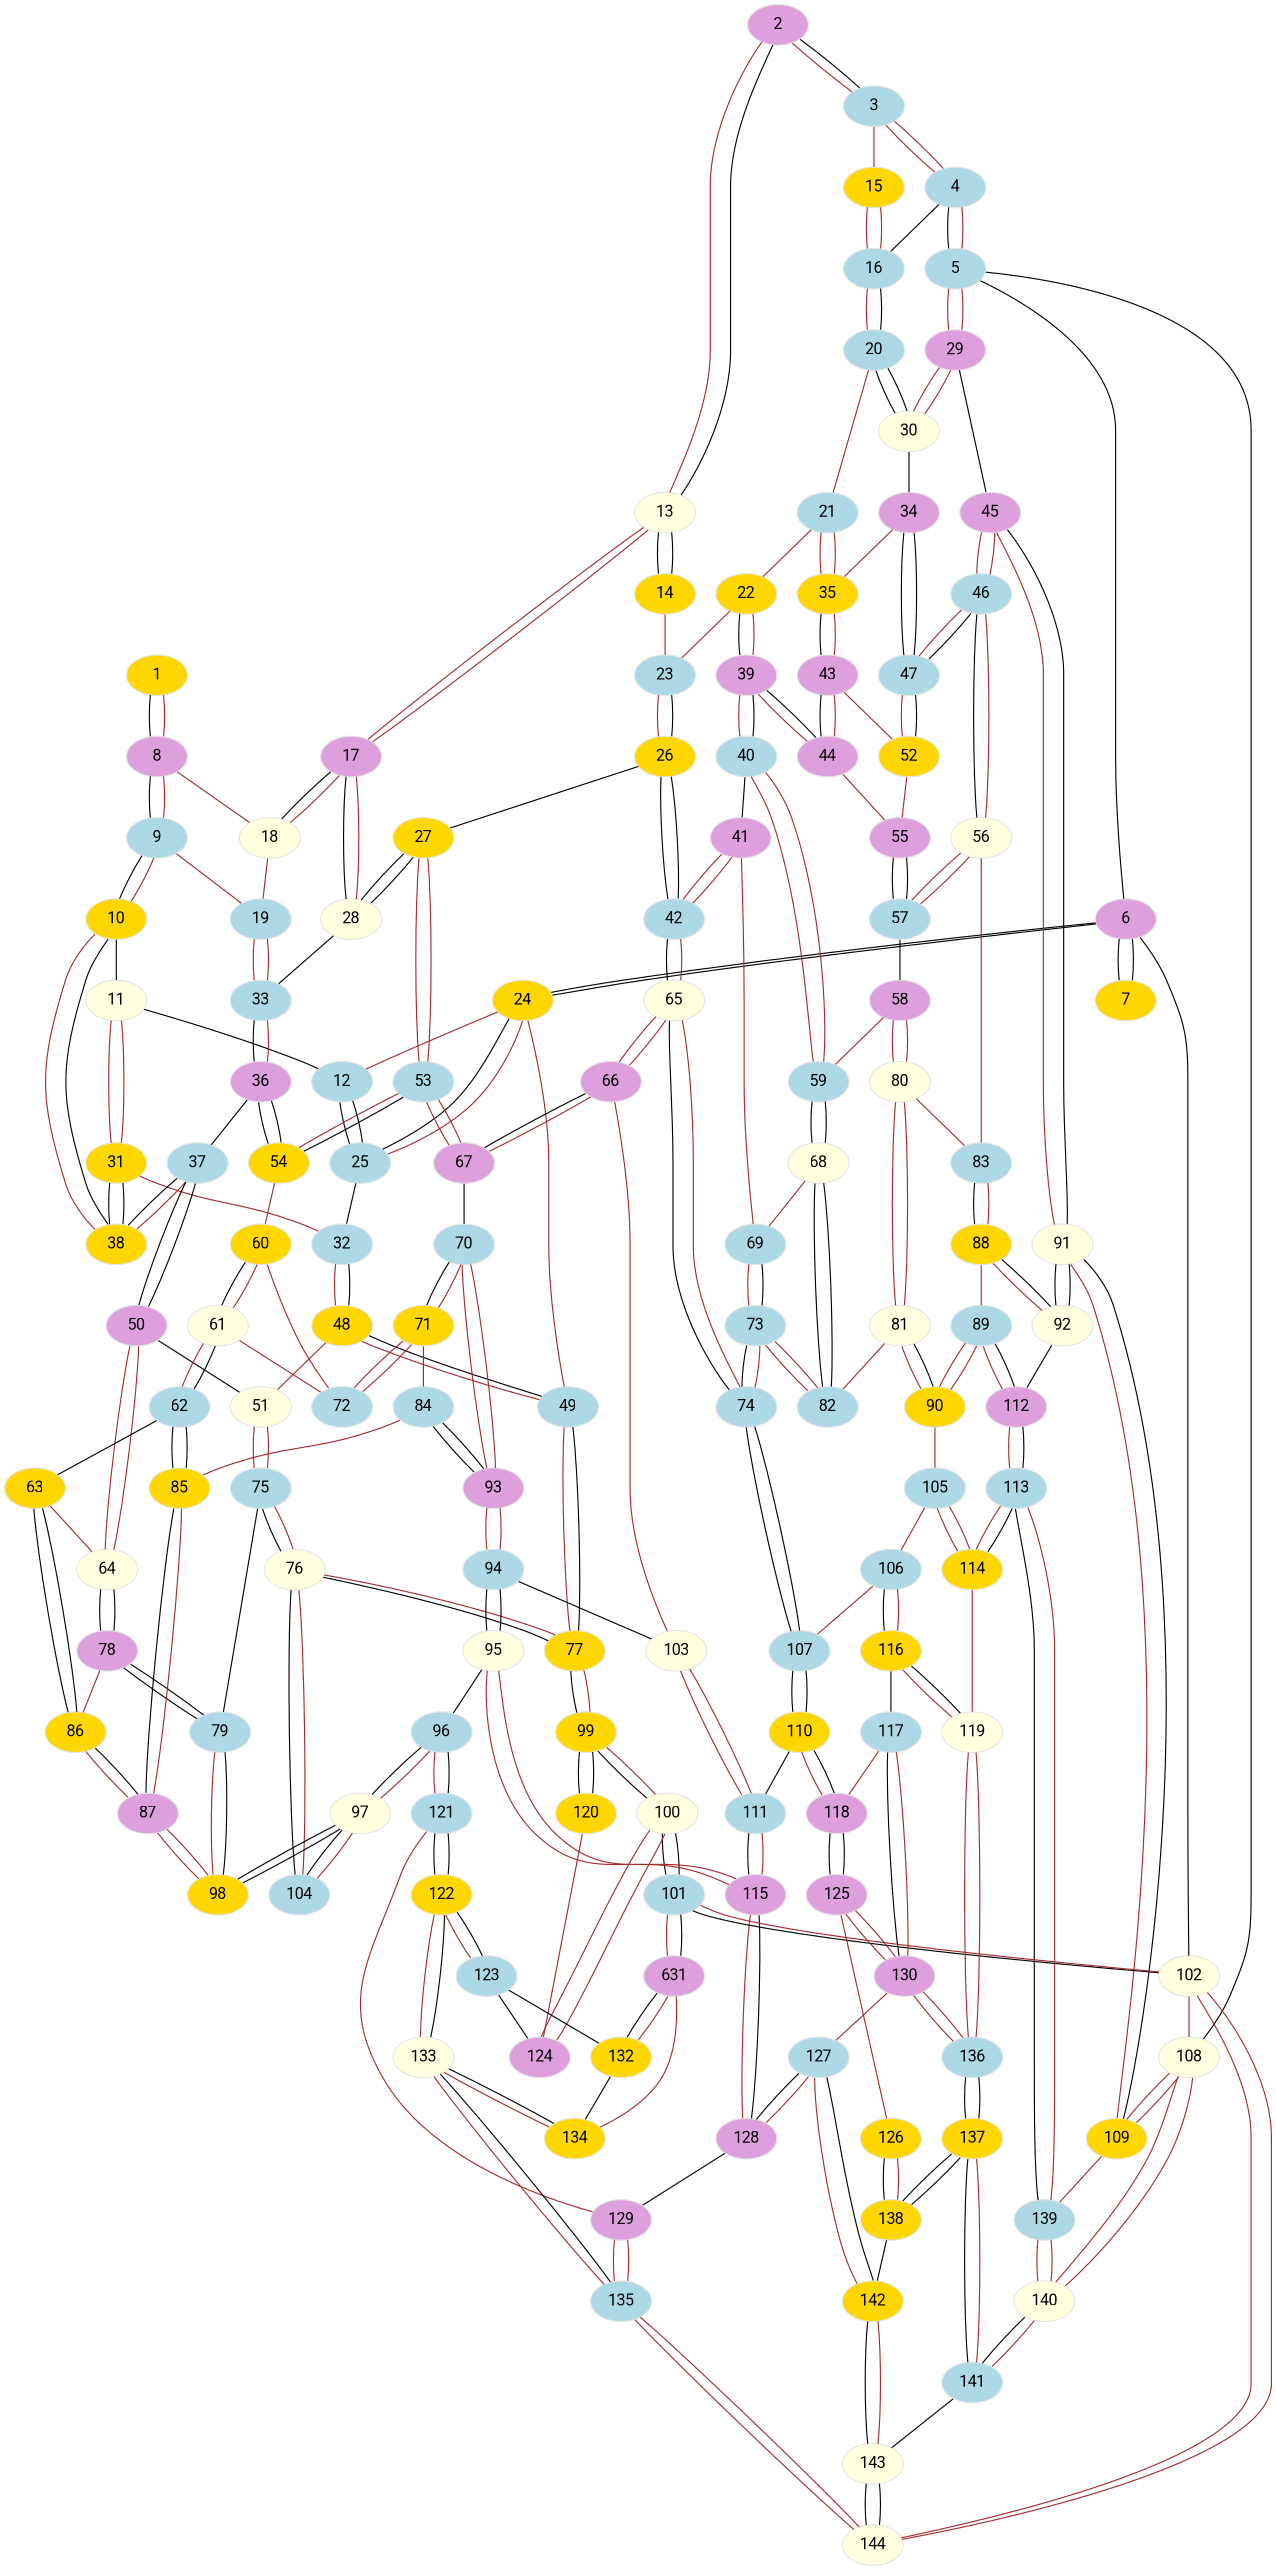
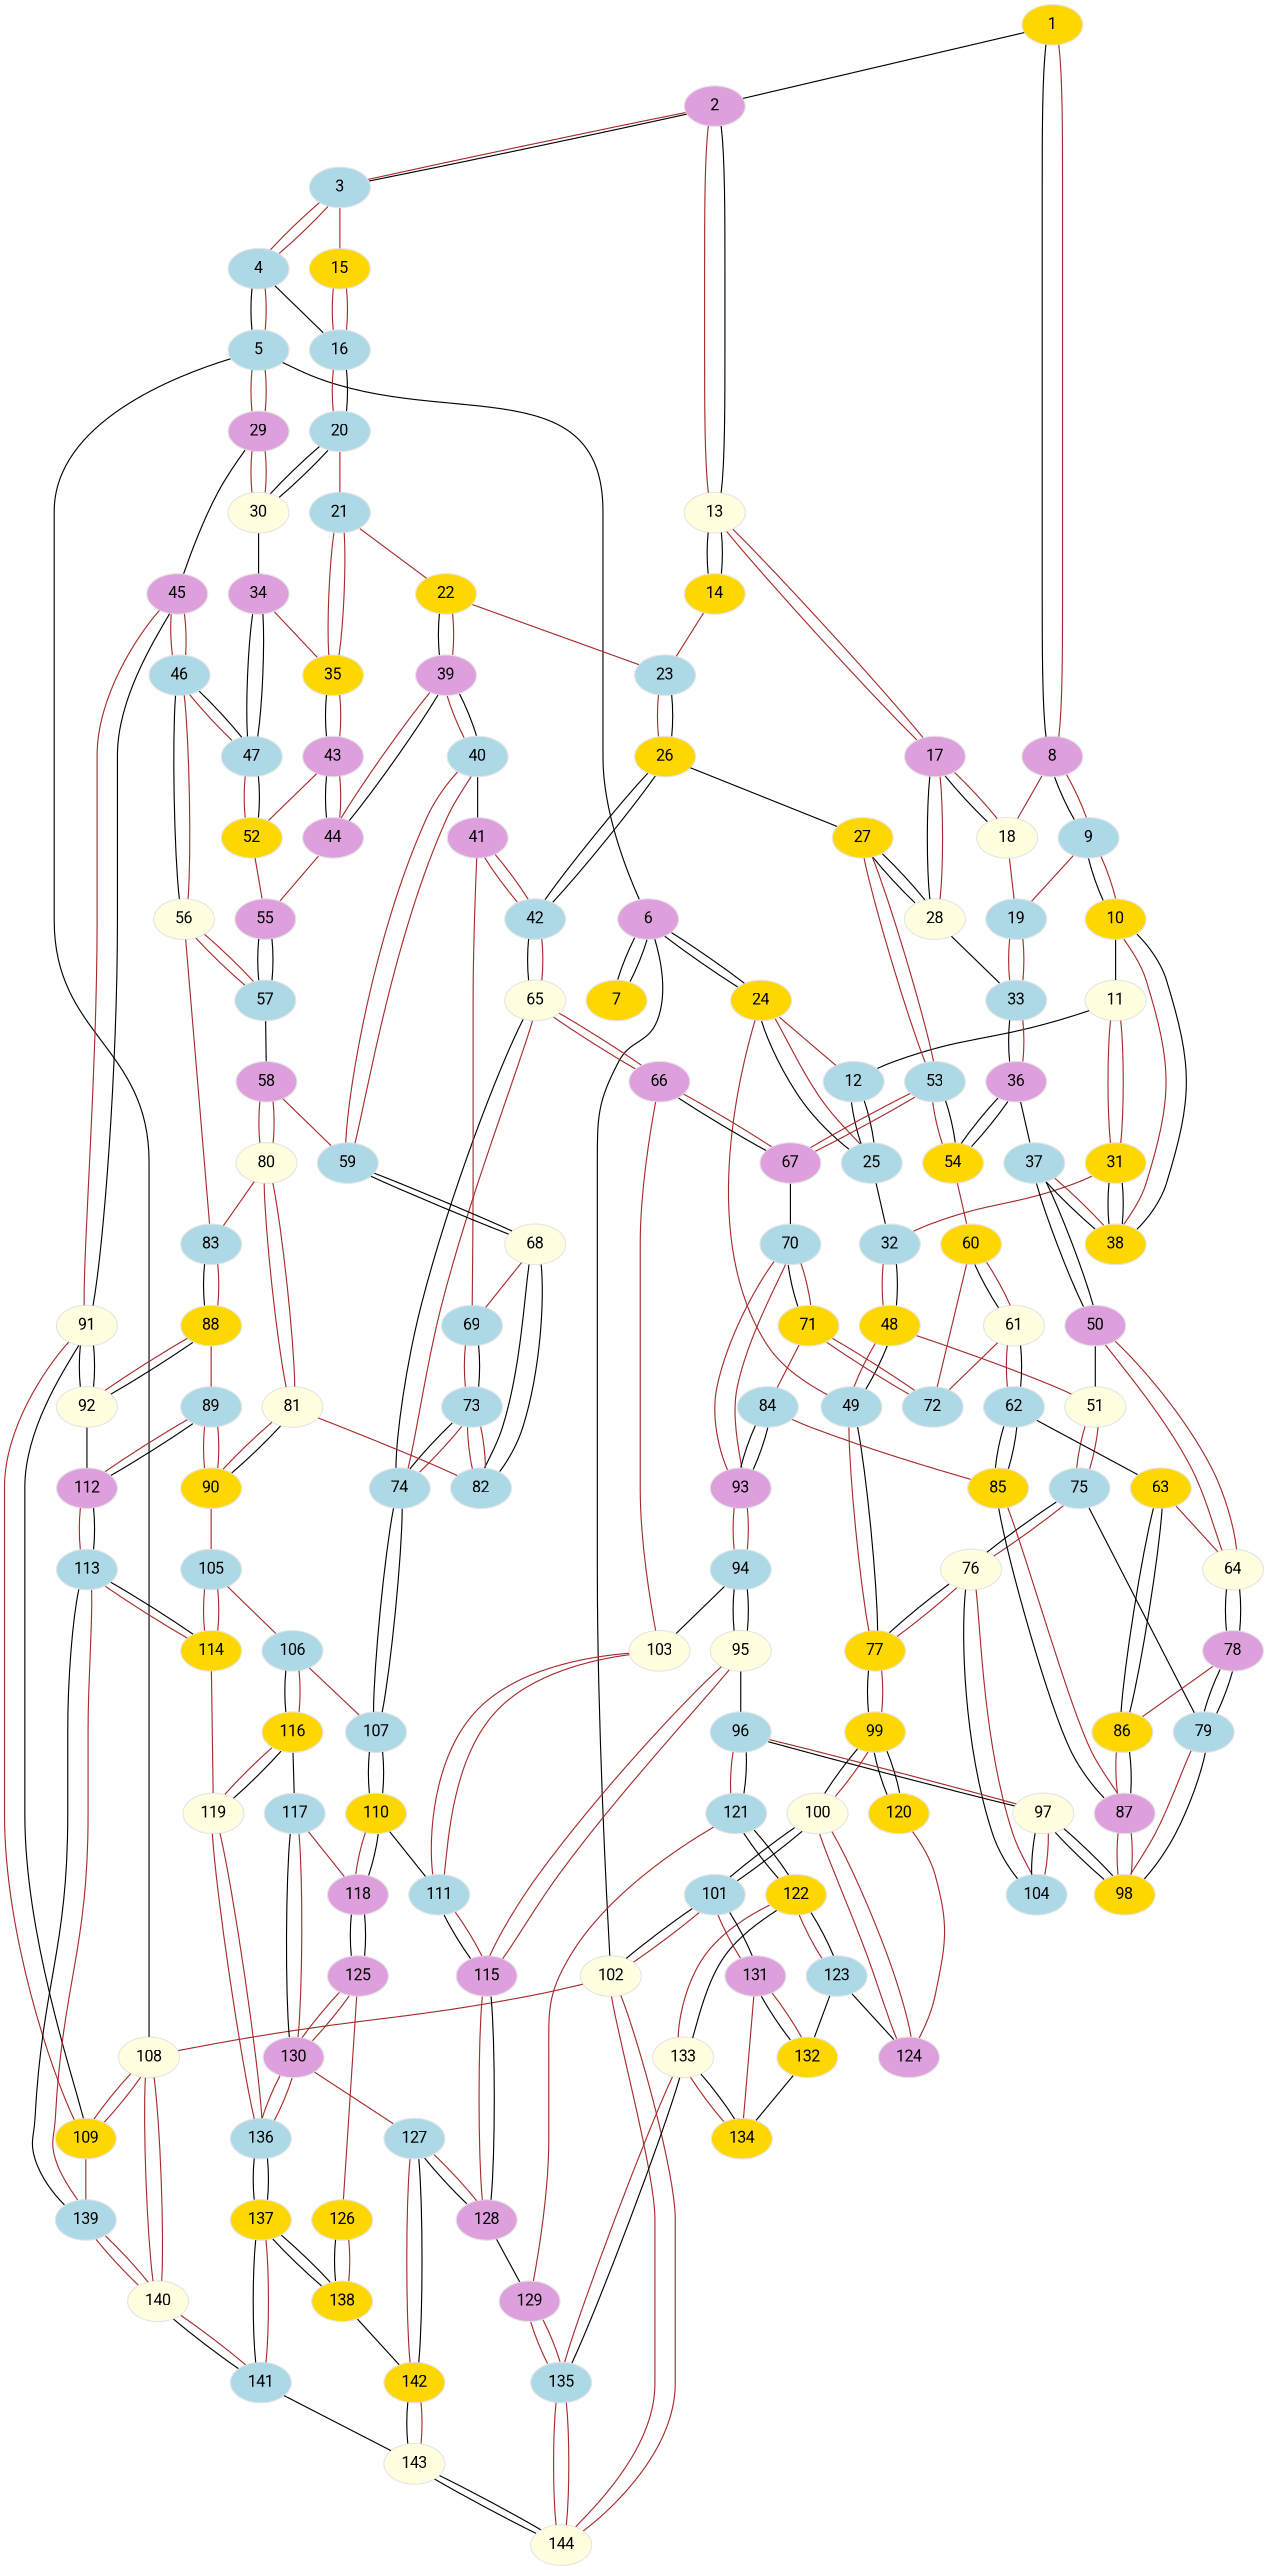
none -> (884, 65)
(674, 1976) -> (755, 1976)
